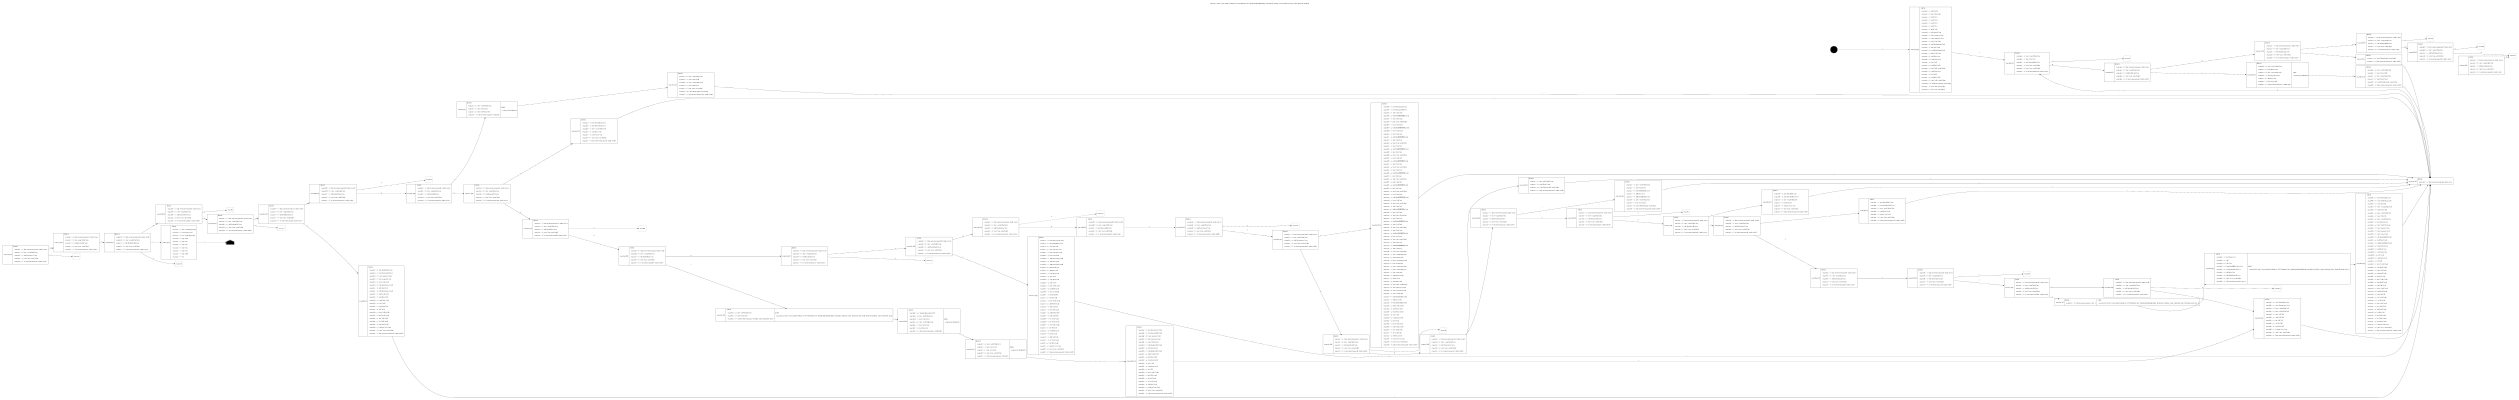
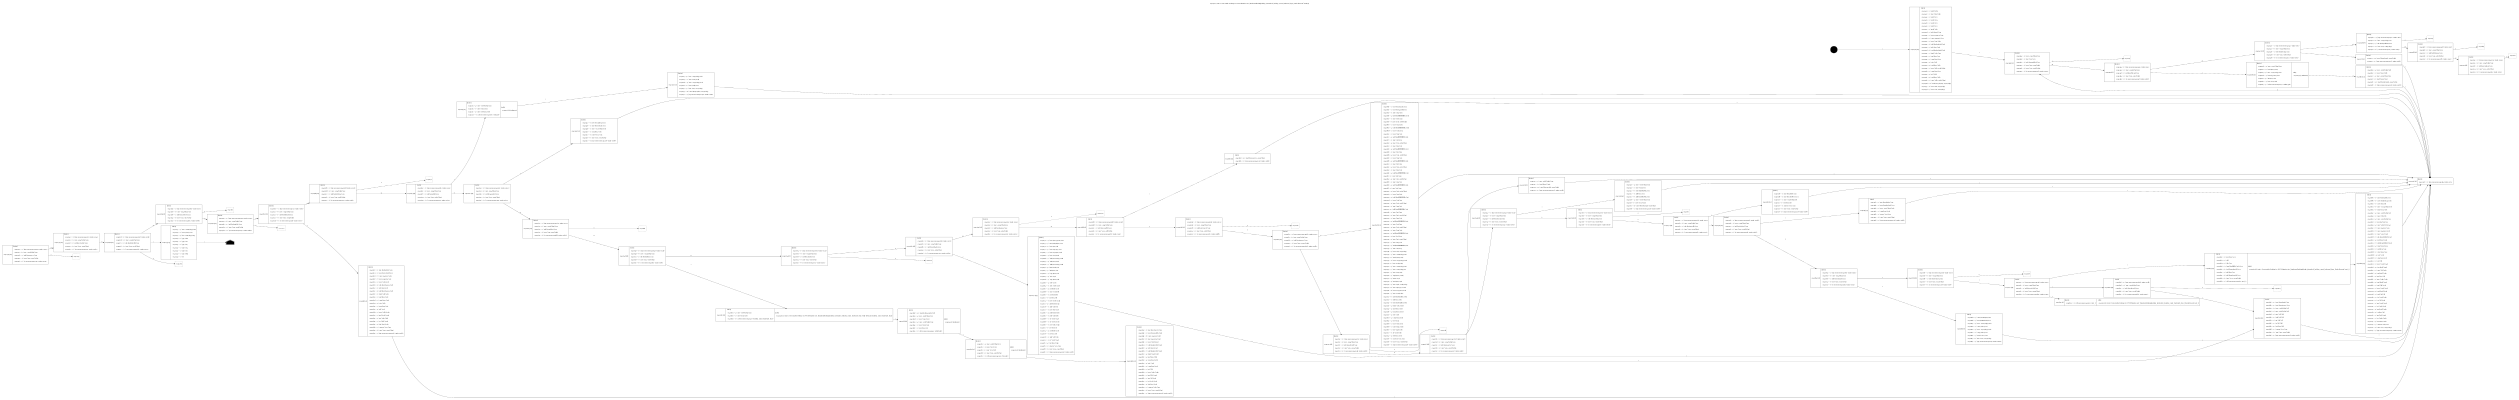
(2481, 54) -> (2455, 59)
none -> (1247, 159)
(2179, 310) -> (2126, 268)
none -> (1979, 329)
